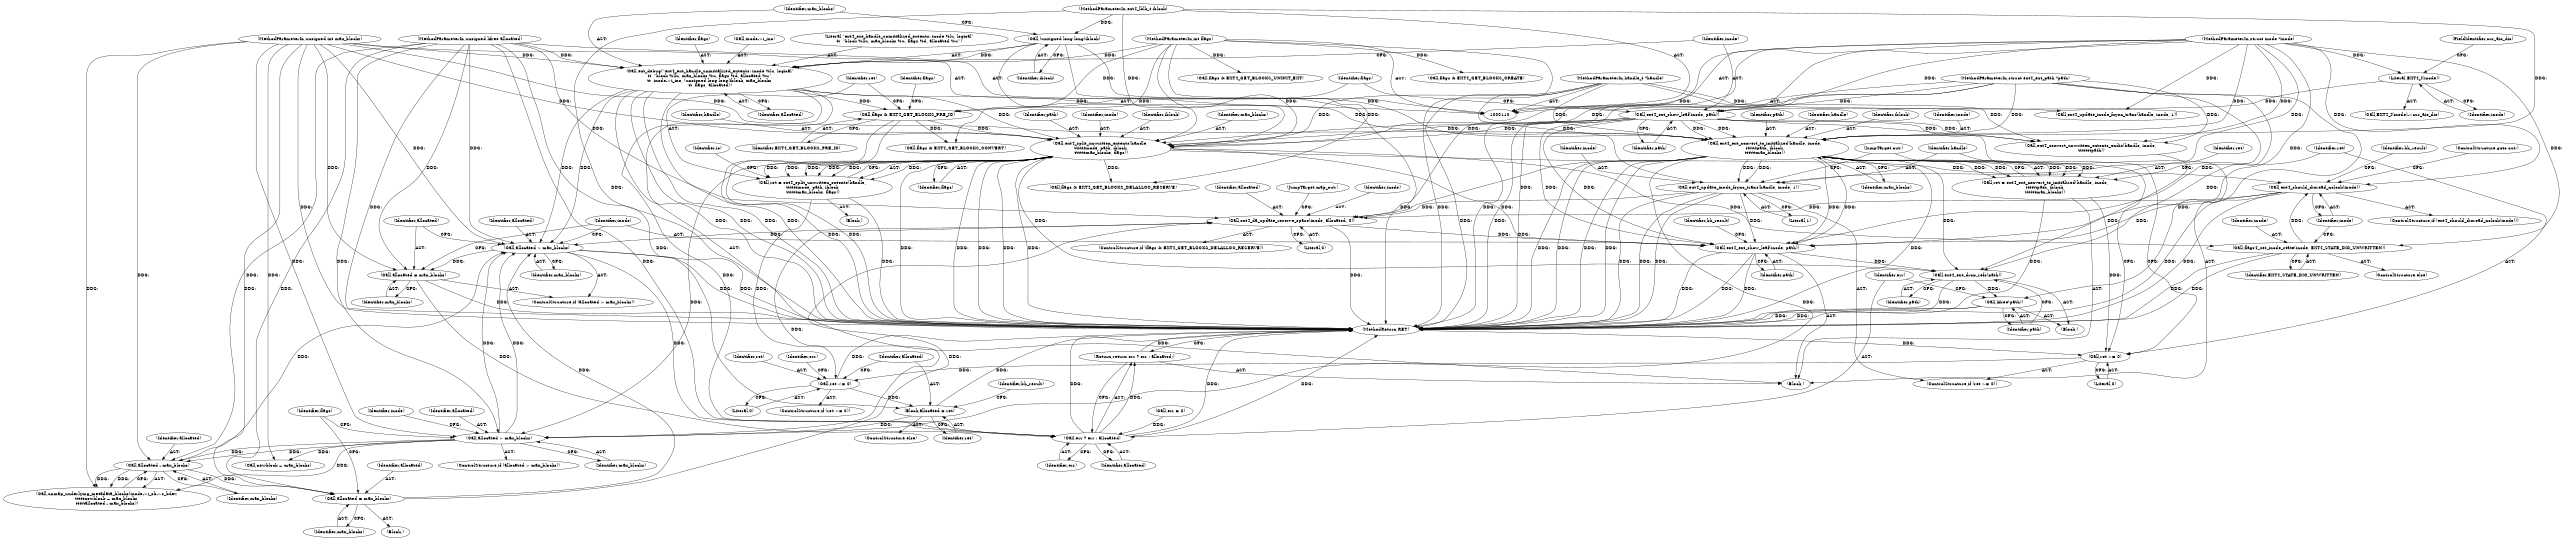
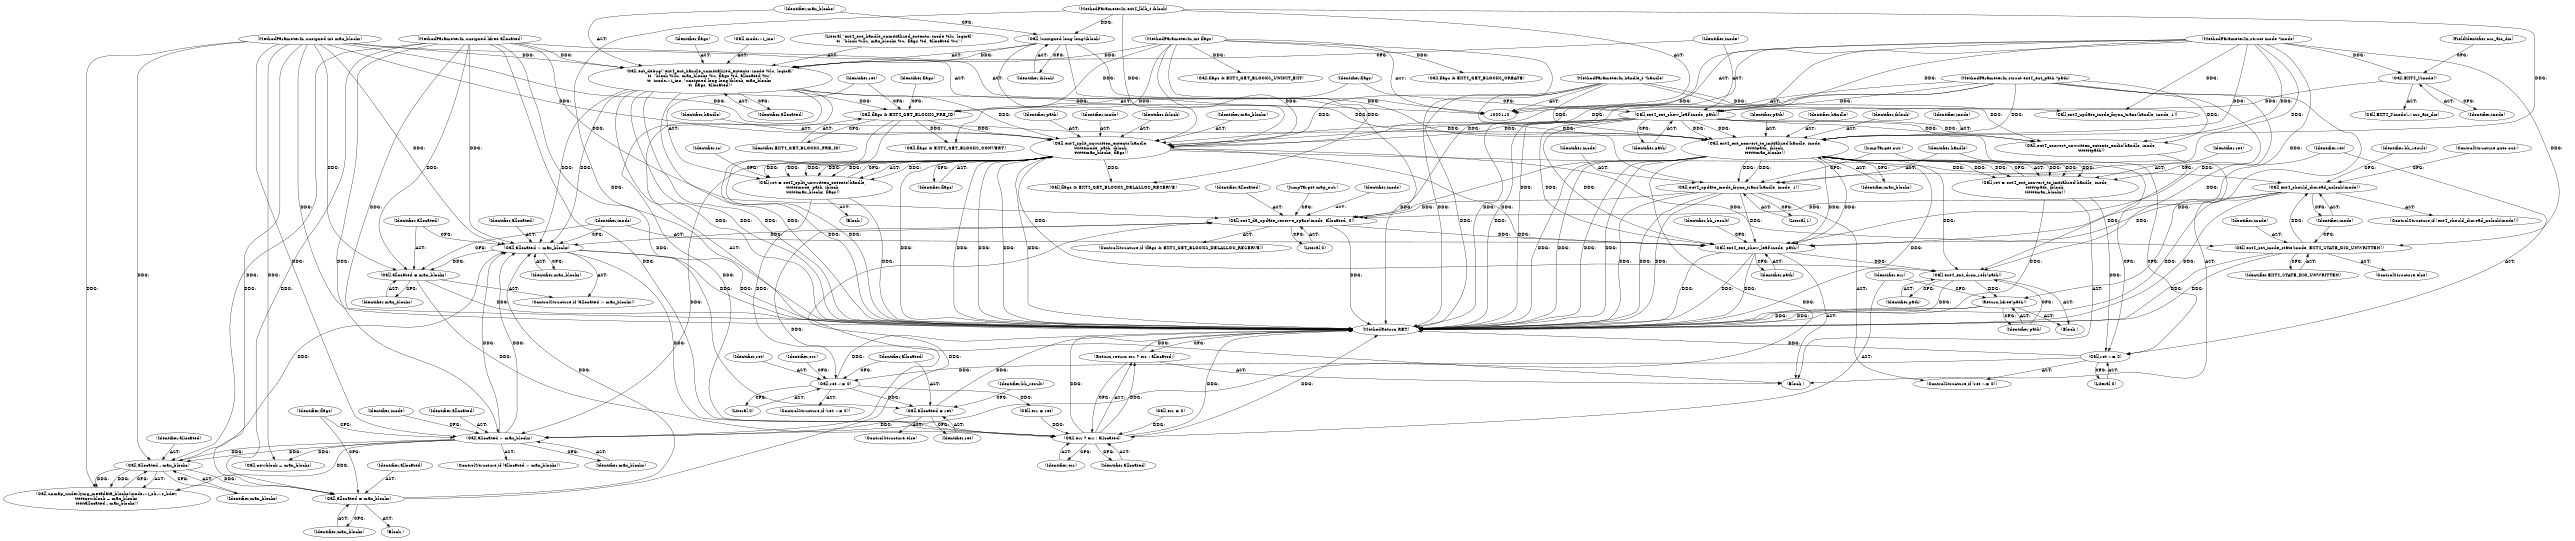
(2415, 78) -> (2415, 78)
(2504, 126) -> none
(2309, 248) -> (2309, 248)
(2004, 302) -> (2004, 302)
(1749, 339) -> (1751, 343)
(930, 411) -> (930, 411)
none -> (1036, 411)
